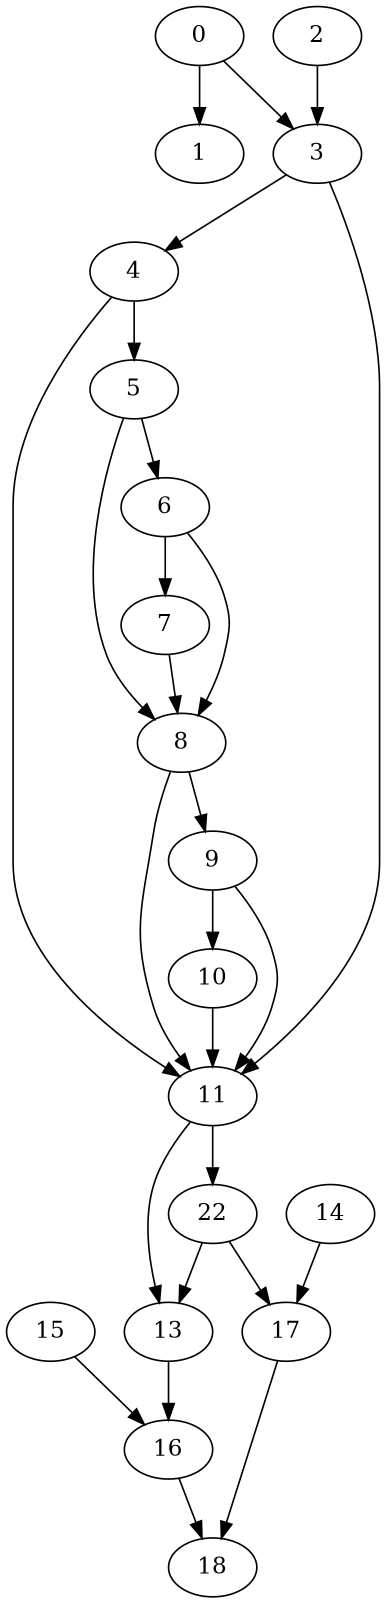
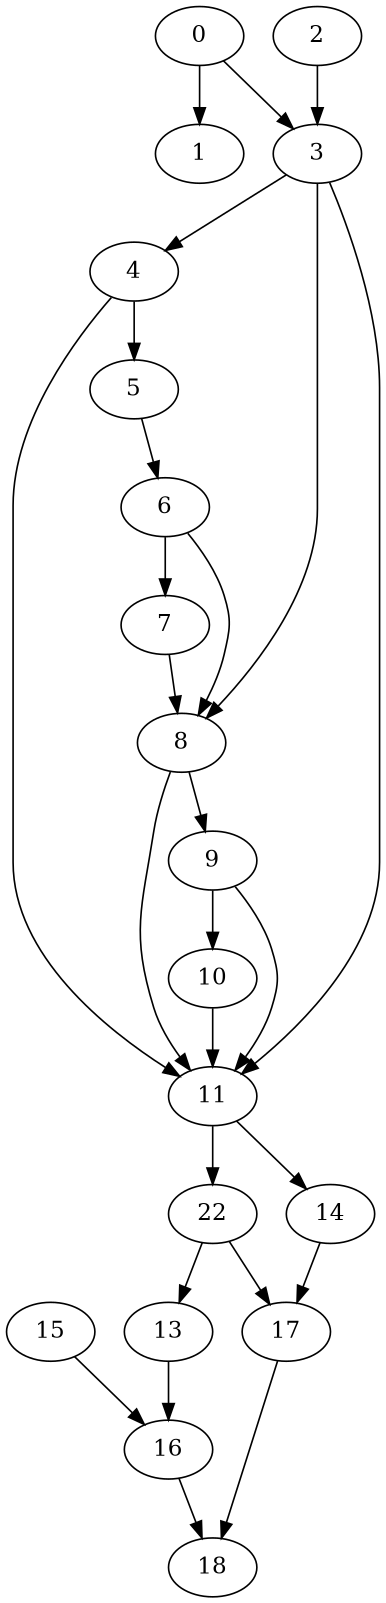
(94, 568) -> (317, 459)
(150, 1199) -> (266, 1149)
